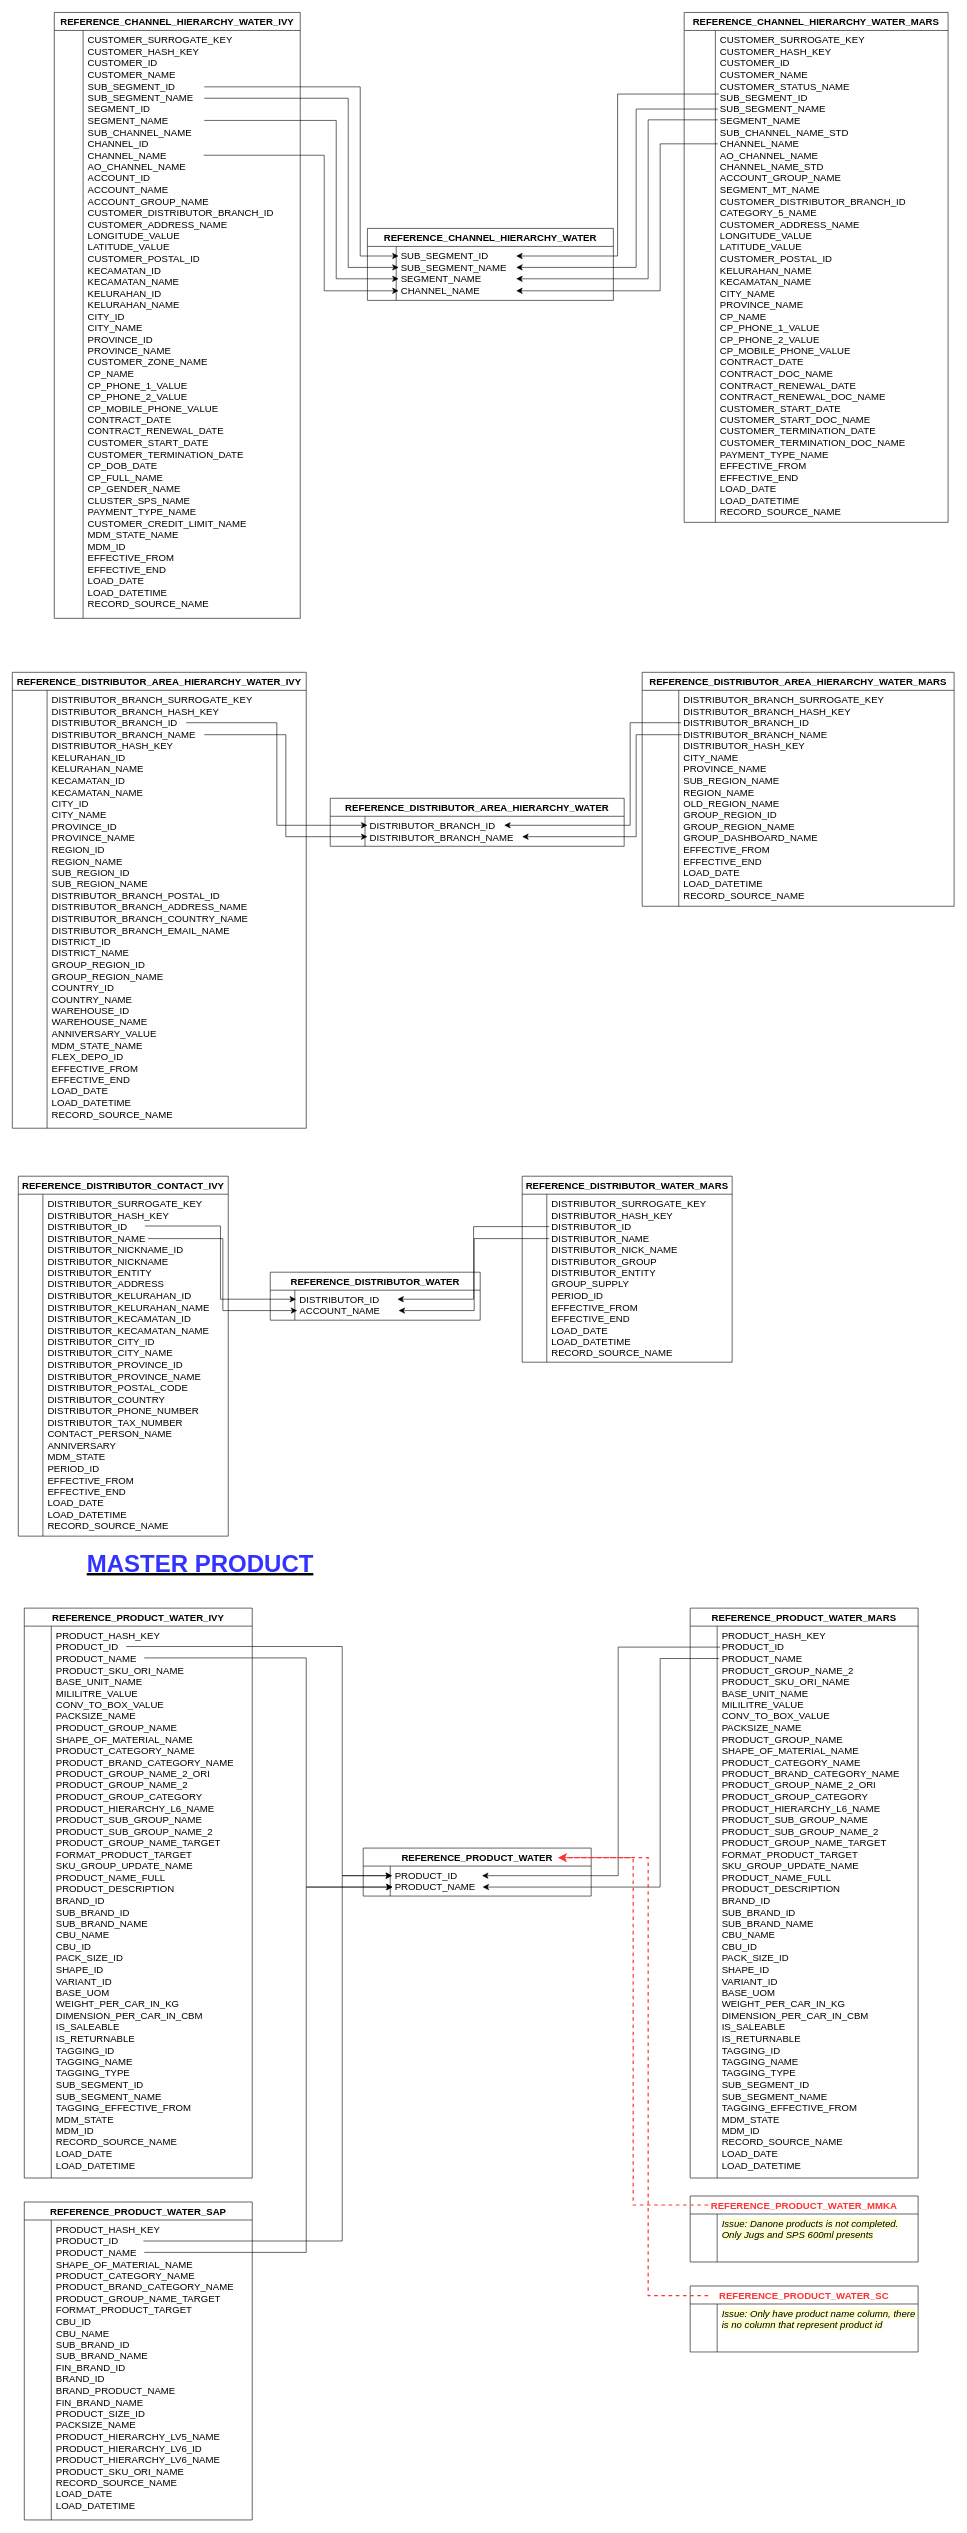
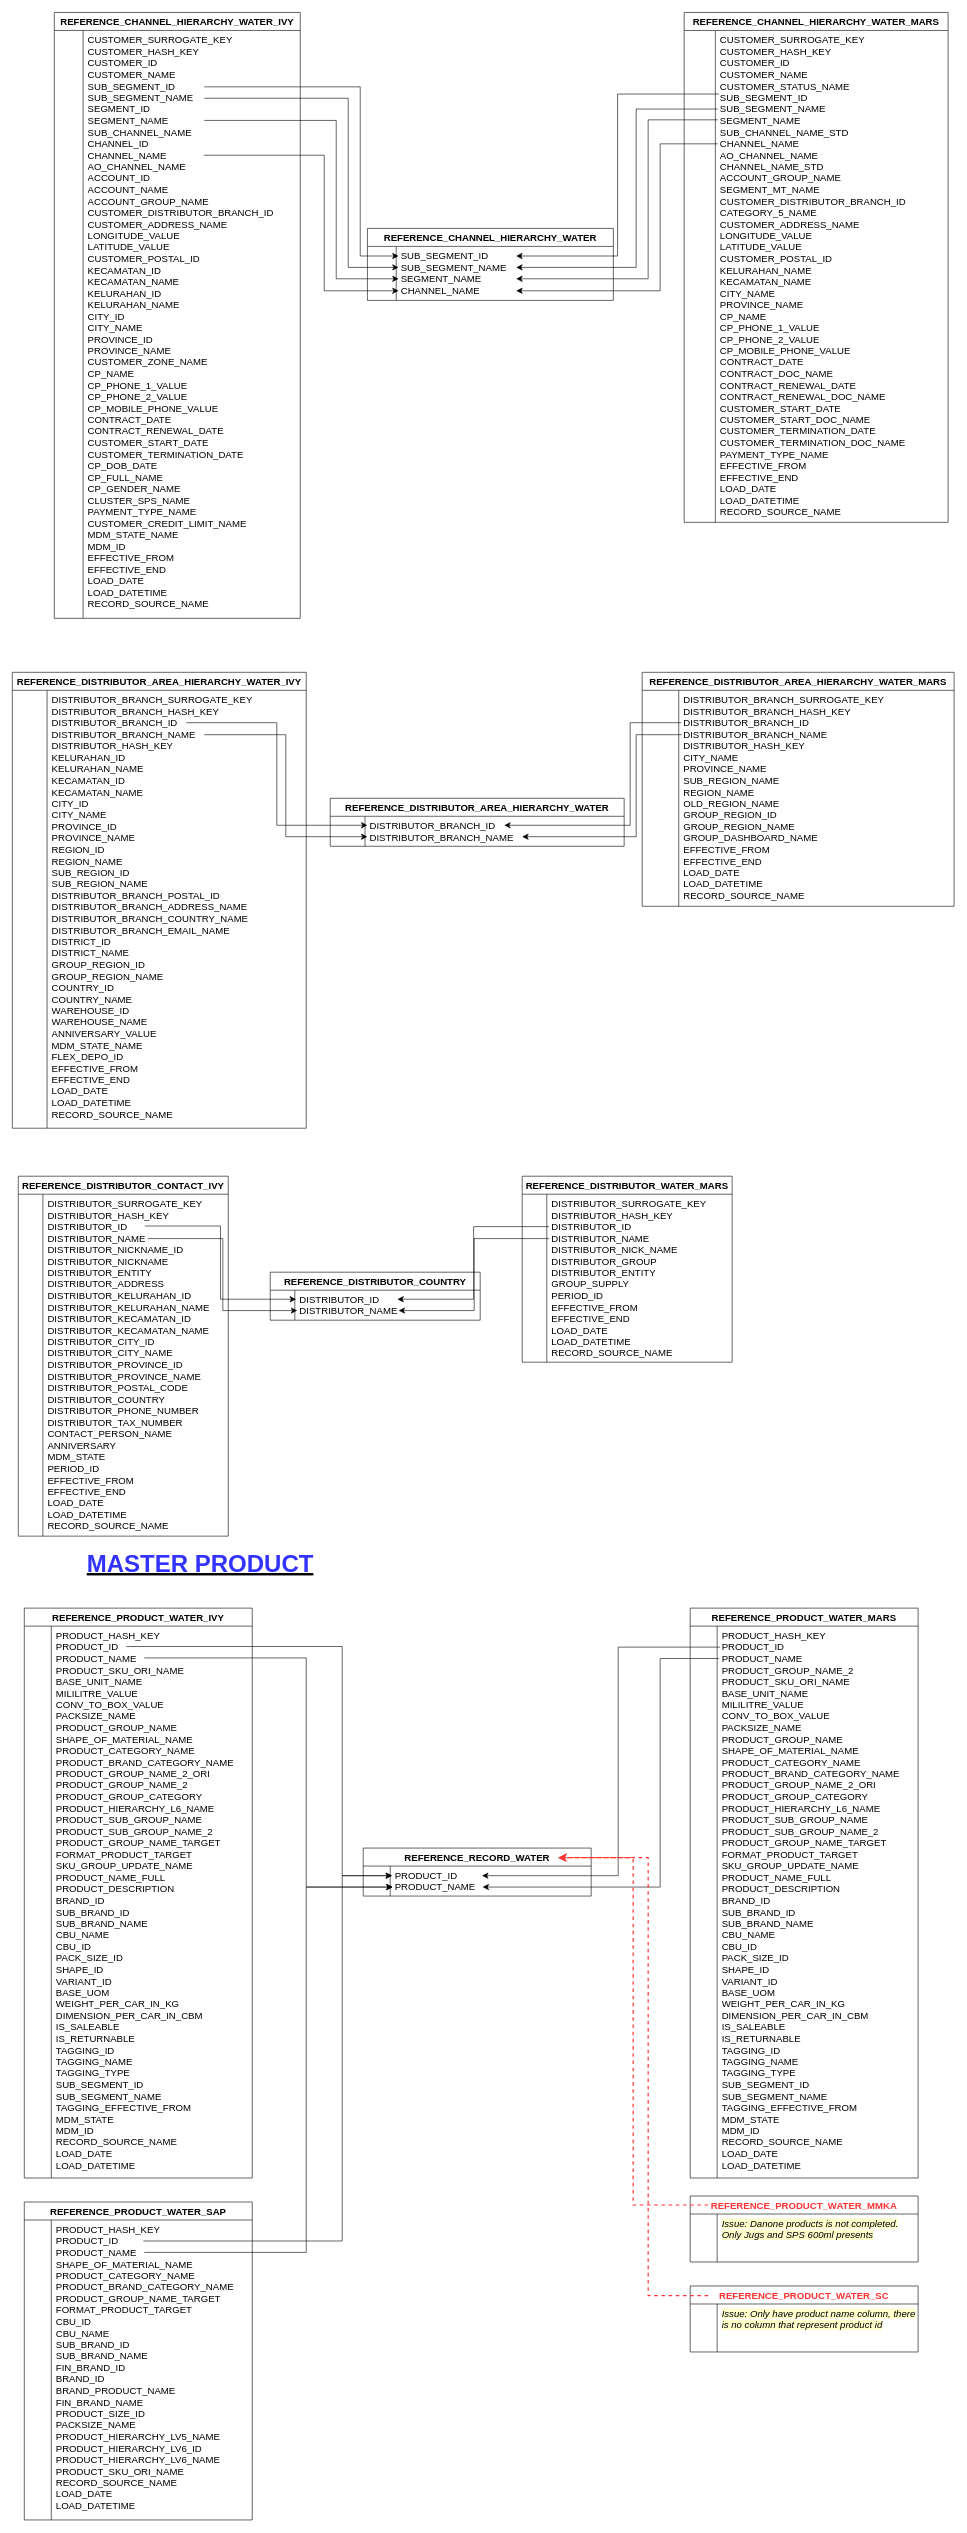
(375, 1282) -> (375, 1282)
(337, 1306) -> (343, 1306)
(477, 1858) -> (477, 1858)
